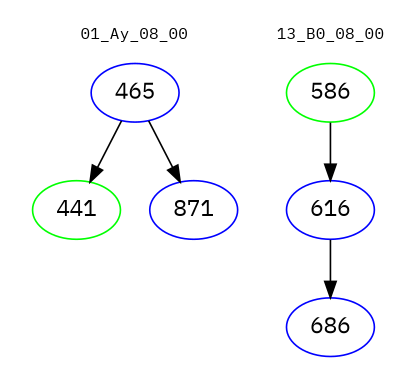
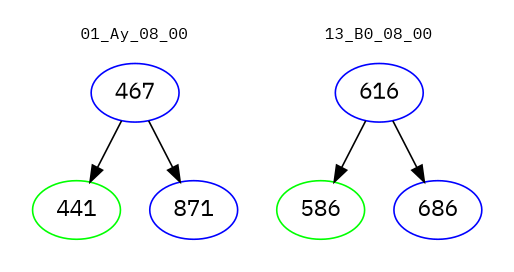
(135, 93) -> (135, 93)
(330, 143) -> (354, 144)
